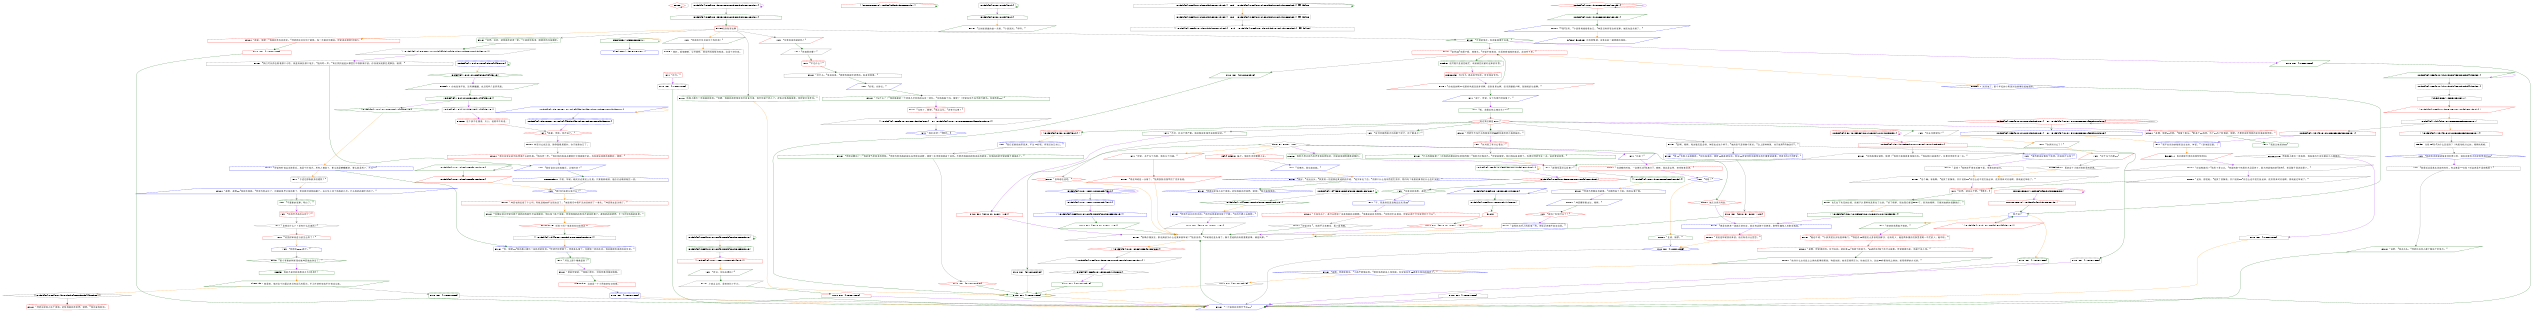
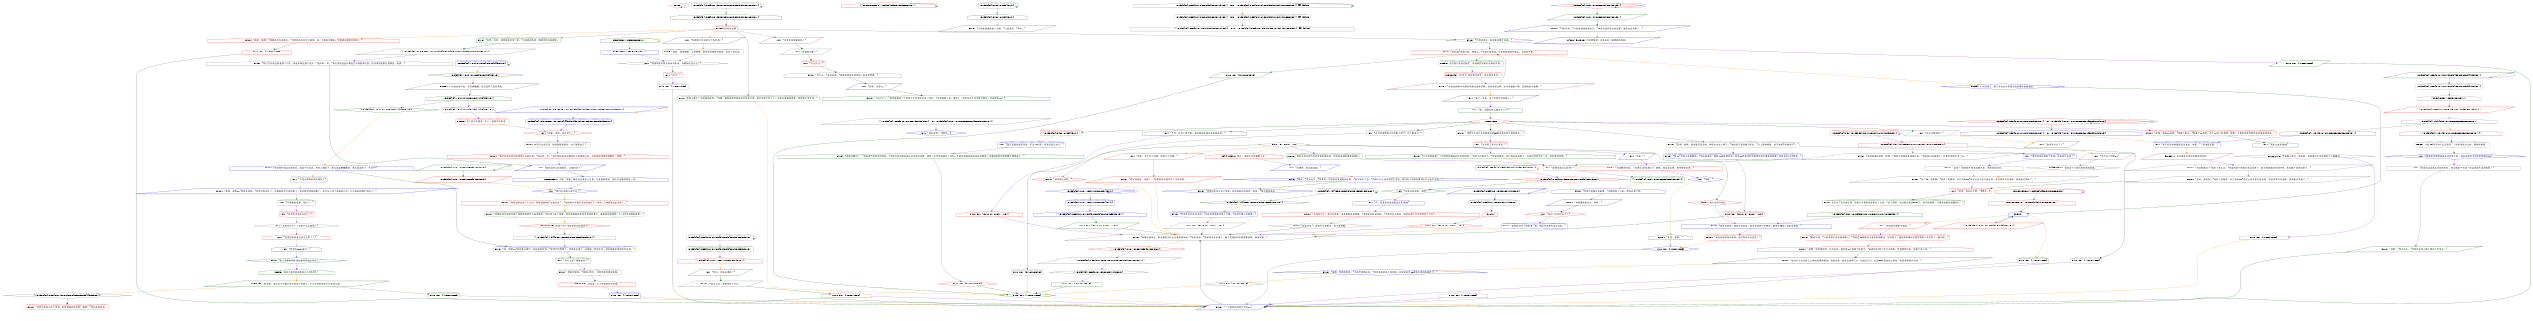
none -> (673, 63)
(1491, 92) -> (1491, 92)
(936, 110) -> none
(1491, 121) -> (1491, 121)
(1284, 145) -> (1284, 145)
none -> (2289, 150)
(2018, 214) -> (2018, 214)
(1895, 226) -> (1895, 226)
